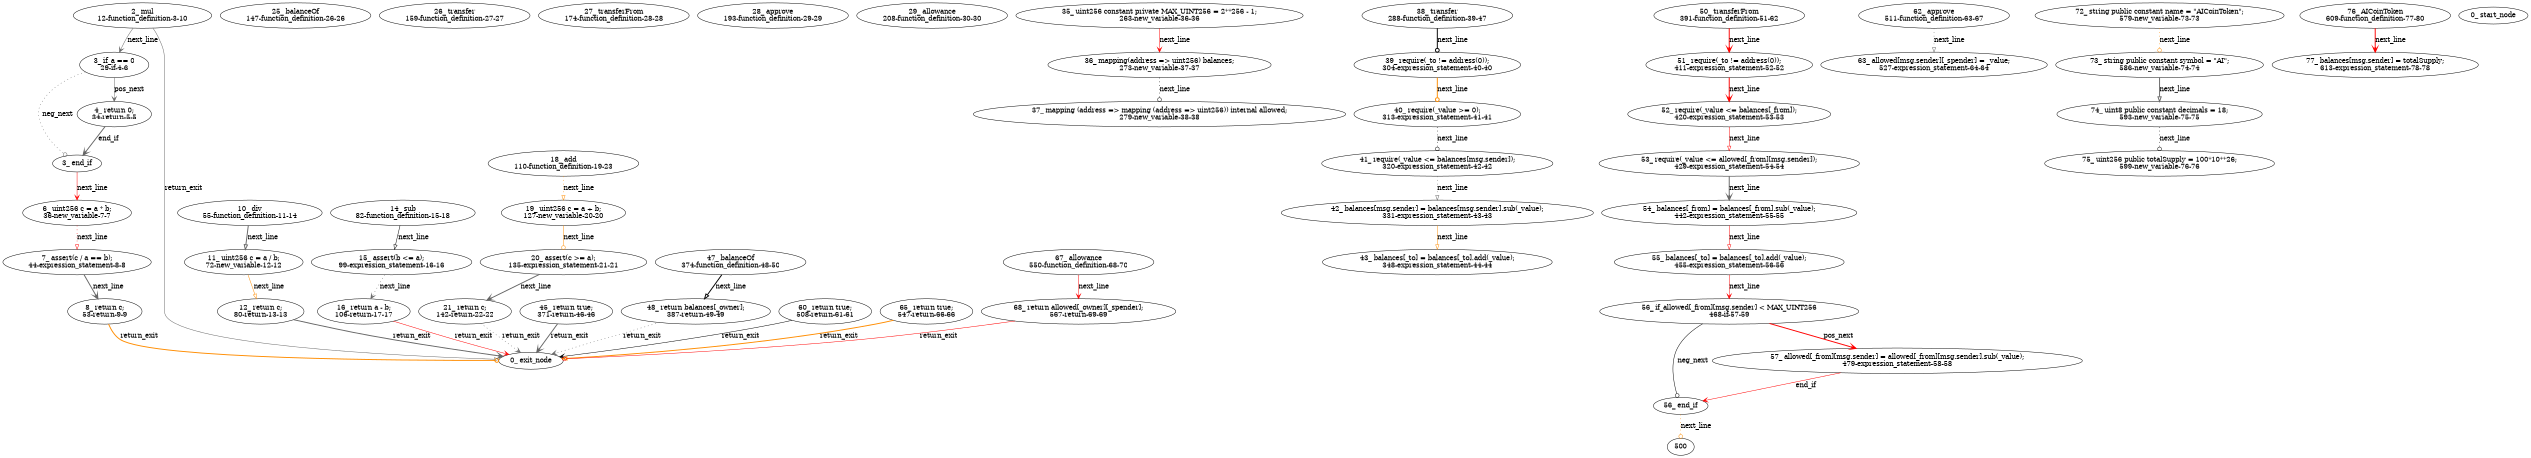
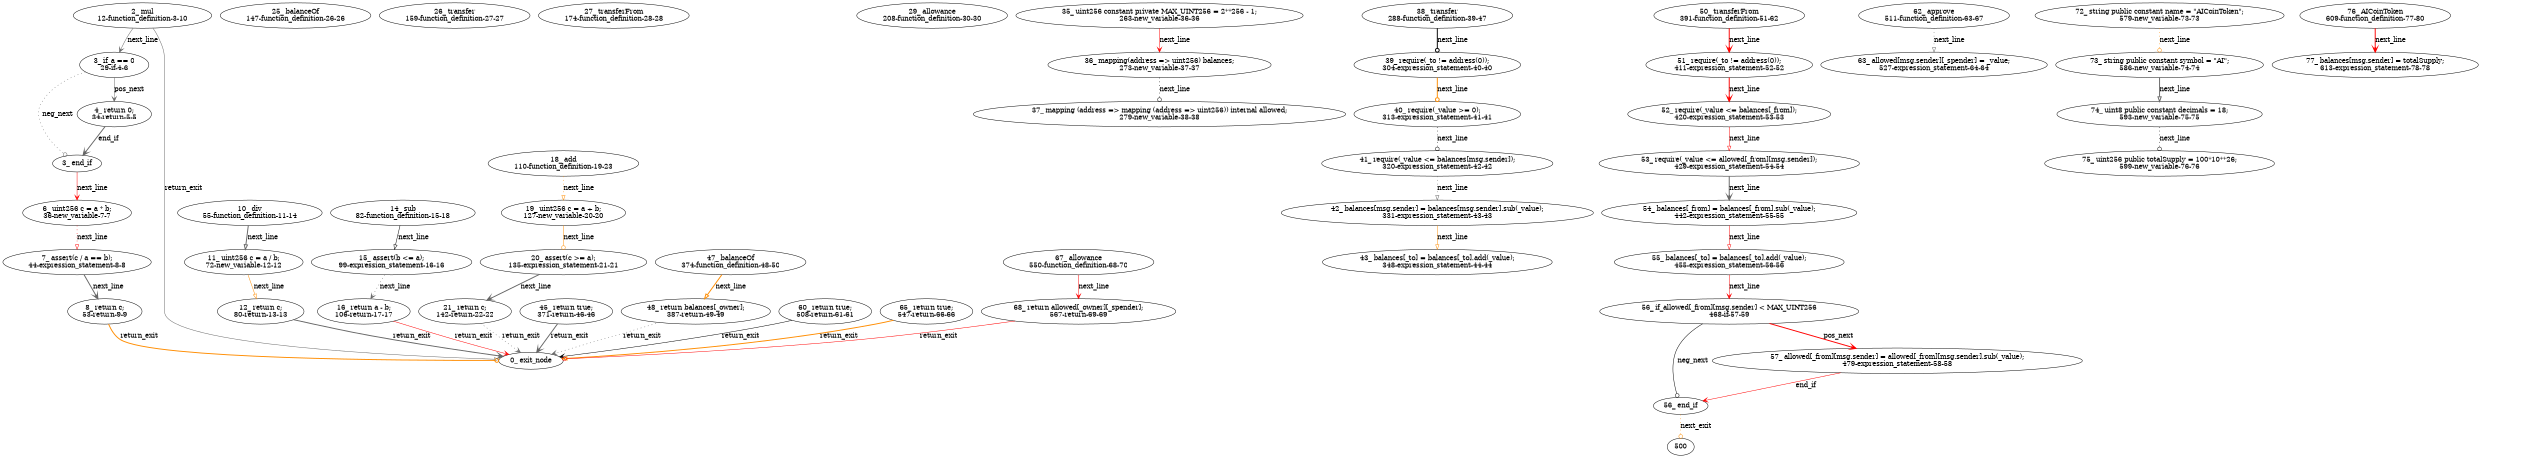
(773, 16) -> none
(2493, 16) -> none
(715, 285) -> (715, 285)
(1696, 426) -> (1696, 426)
